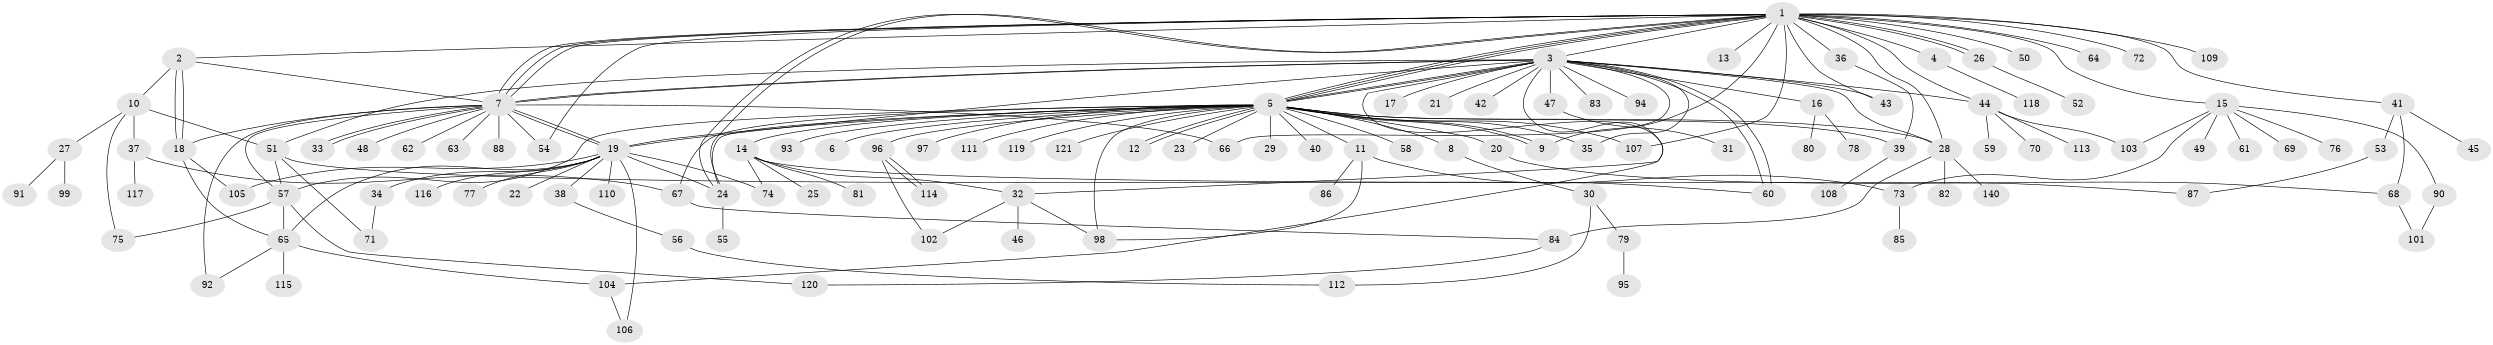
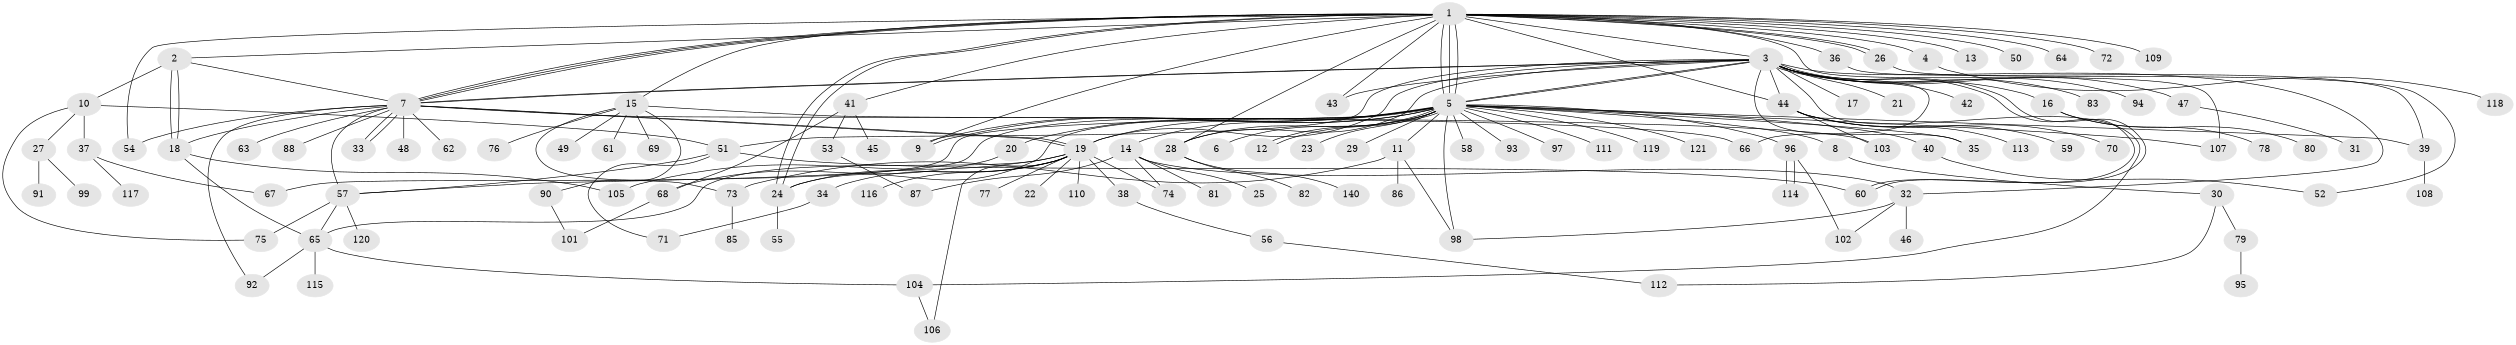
none -> (2113, 179)
(1555, 240) -> none
